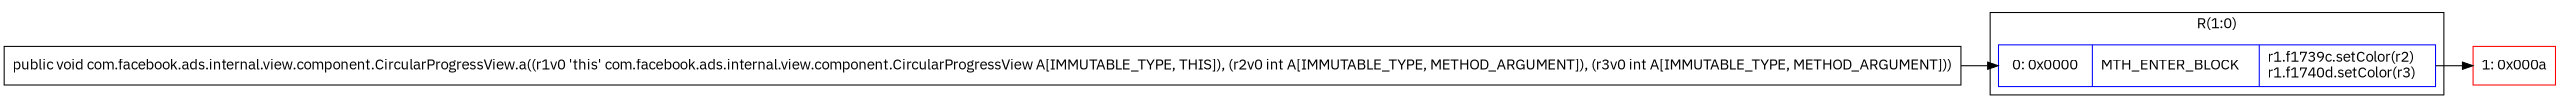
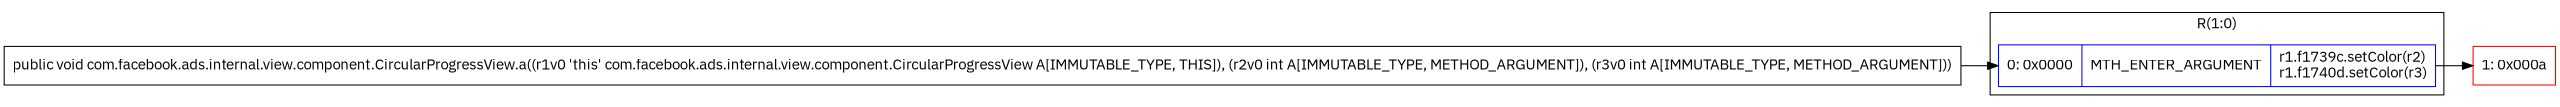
(2170, 65) -> (2176, 65)
